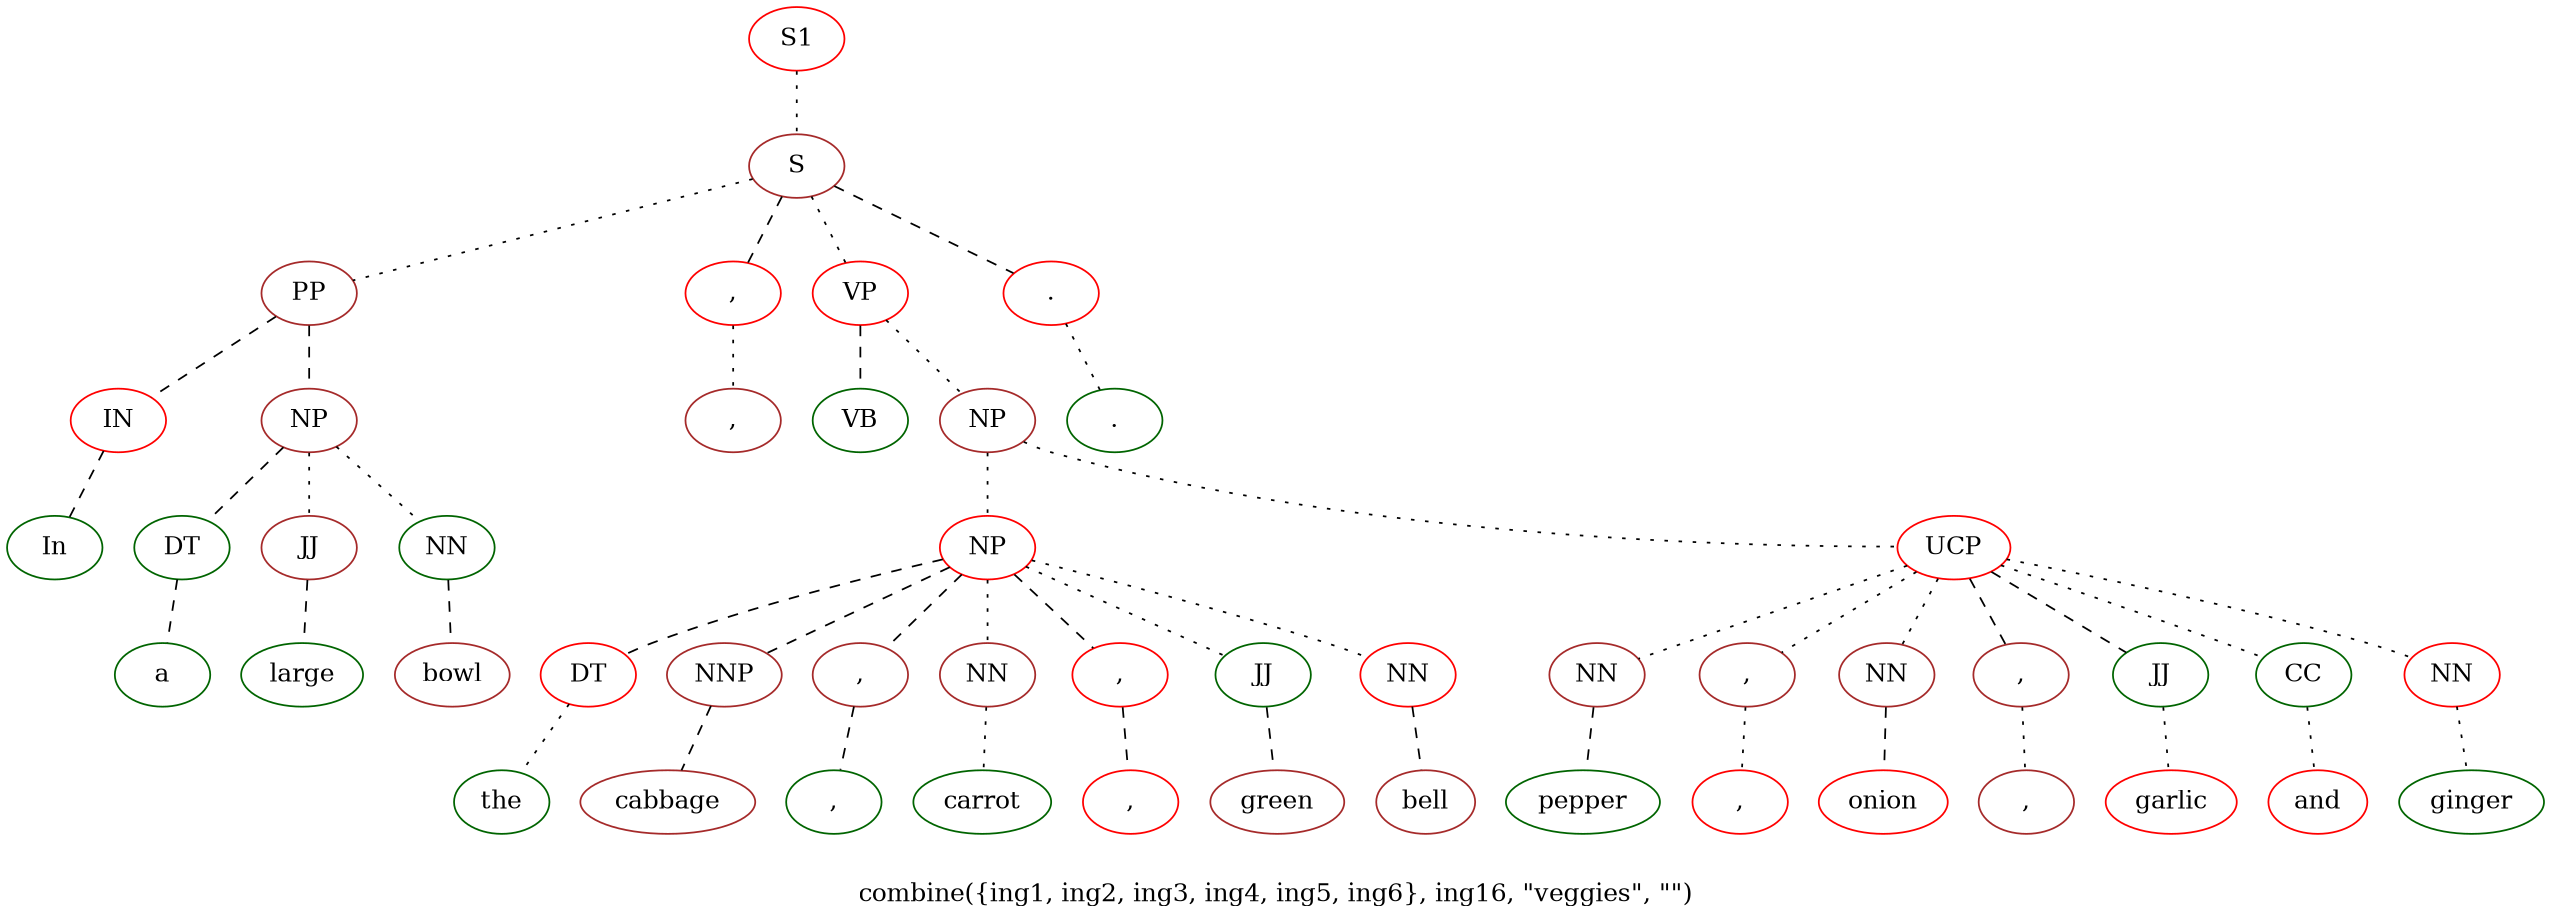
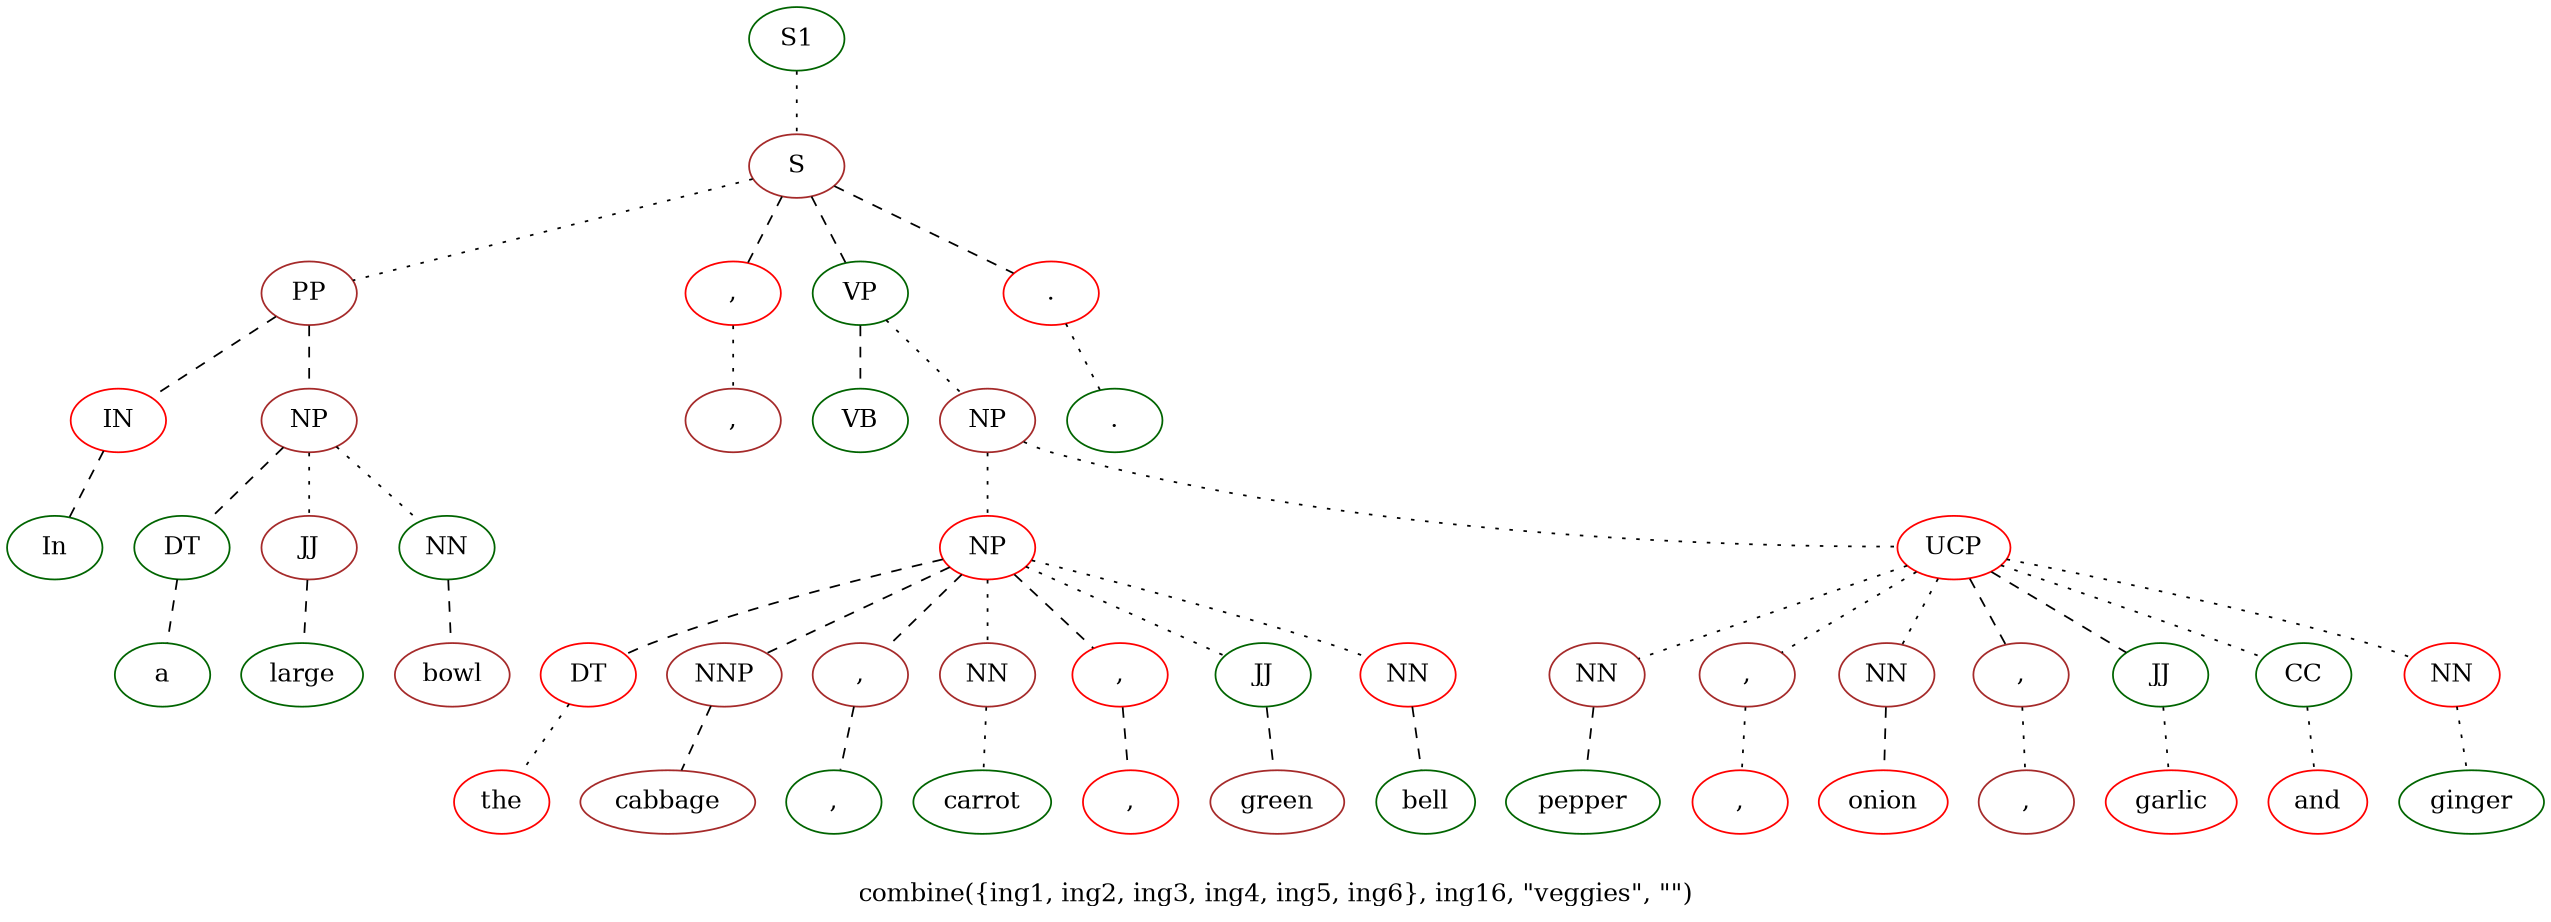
(797, 39) -> (797, 39)
(829, 230) -> (829, 230)
(860, 293) -> (860, 293)
(502, 802) -> (502, 802)
(1426, 802) -> (1426, 802)
